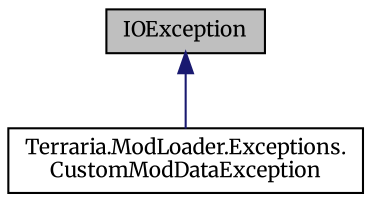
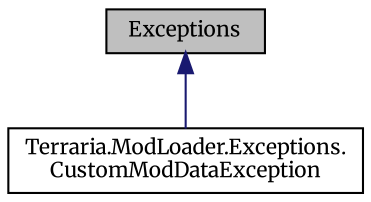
(186, 31) -> (186, 31)
